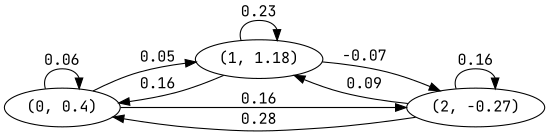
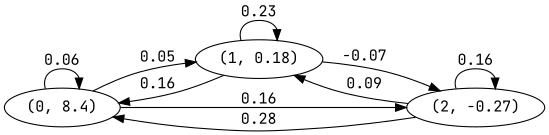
(259, 59) -> (259, 59)
(62, 107) -> (62, 107)
